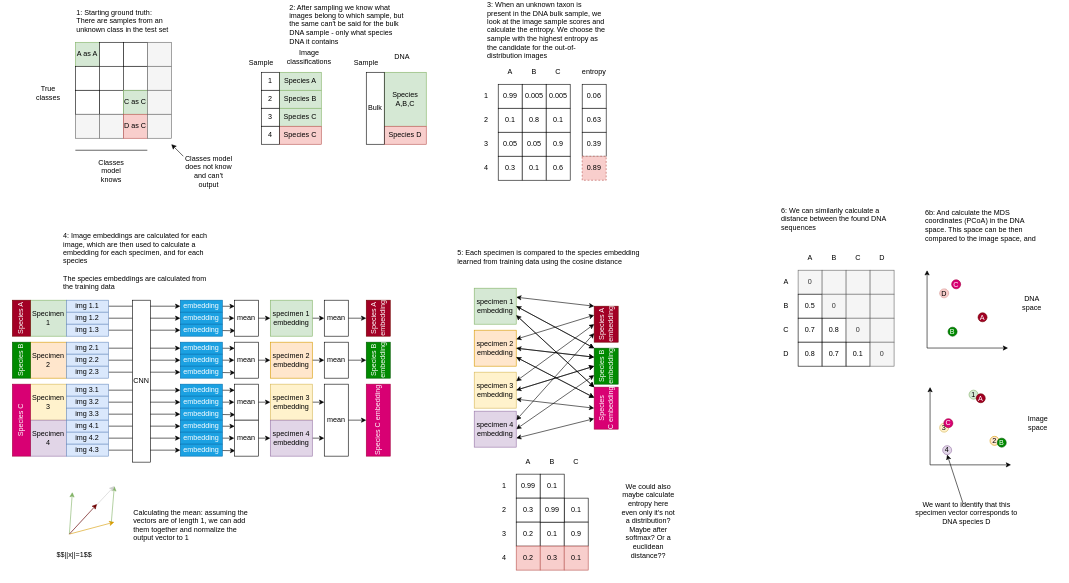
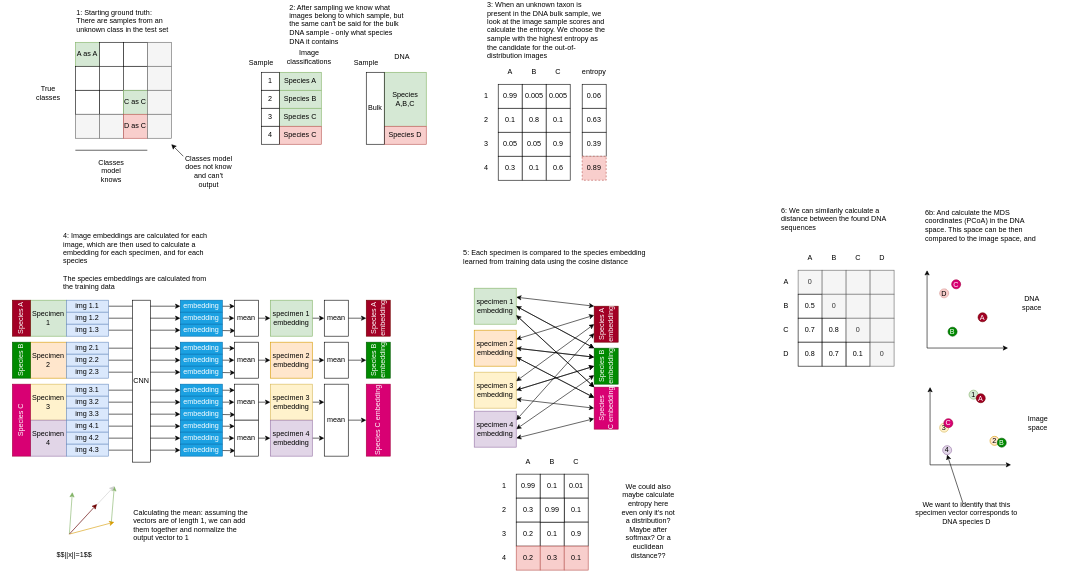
(552, 257) -> (558, 257)
none -> (576, 486)
